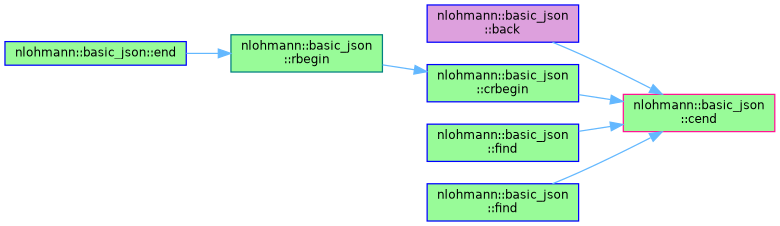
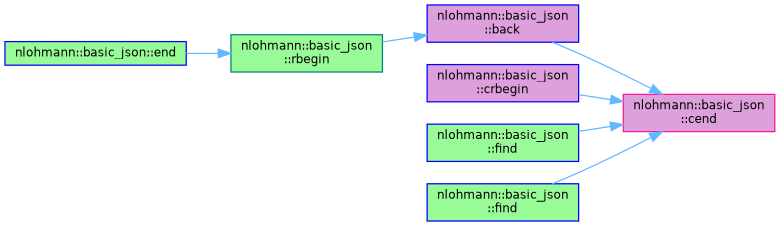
(399, 67) -> (399, 39)
(503, 83) -> (503, 83)
(699, 113) -> (699, 113)
